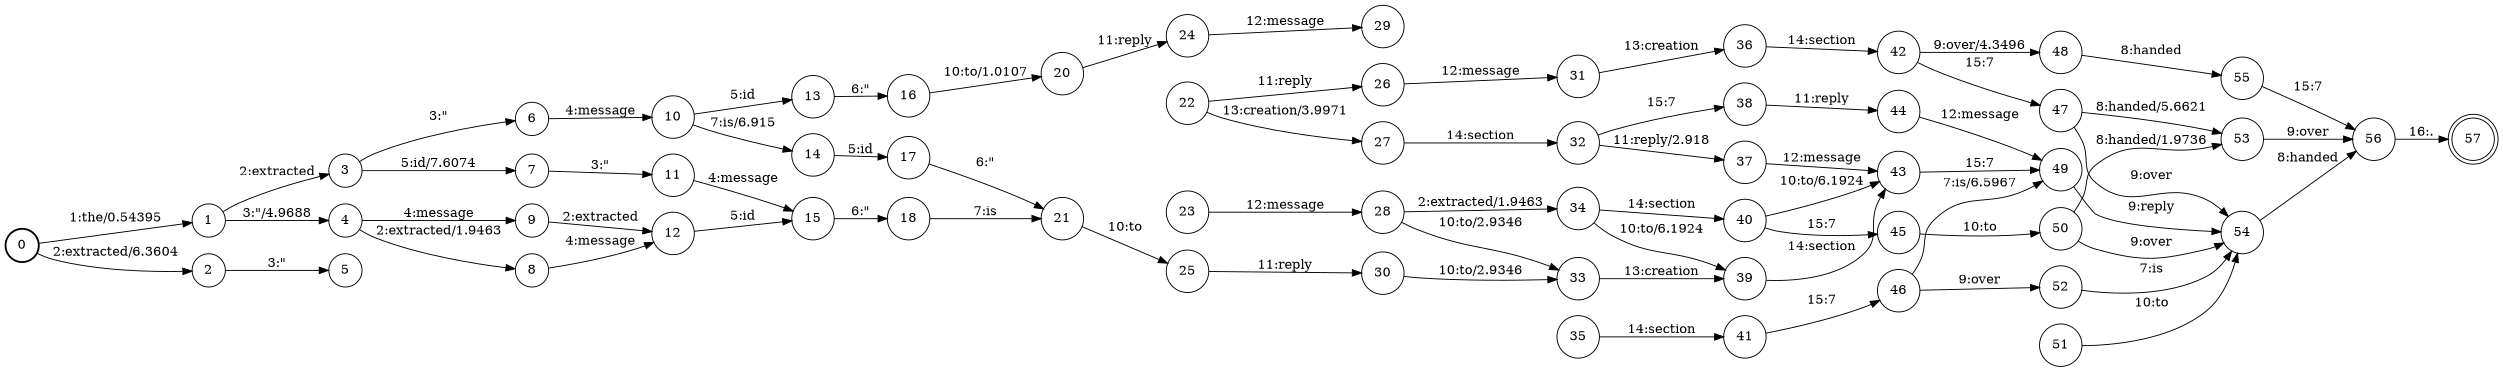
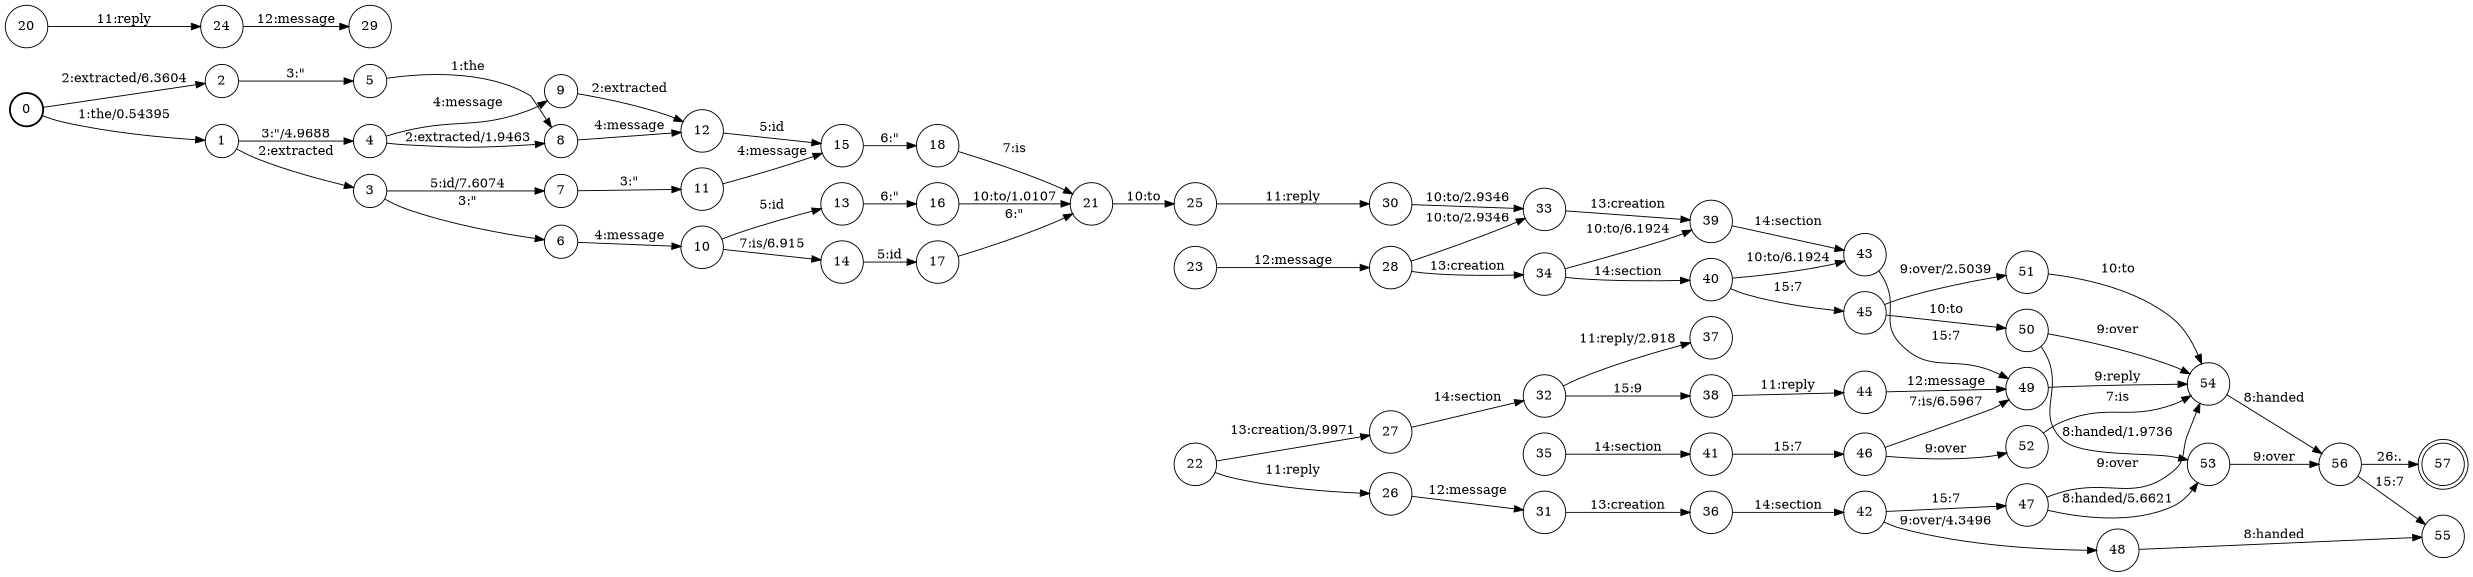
none -> (474, 77)
(981, 85) -> (1010, 204)
(1662, 103) -> (1628, 389)
(2304, 105) -> (2388, 498)
(2422, 132) -> (2390, 457)
(1817, 167) -> none
(1481, 203) -> (1468, 266)
none -> (1940, 288)
